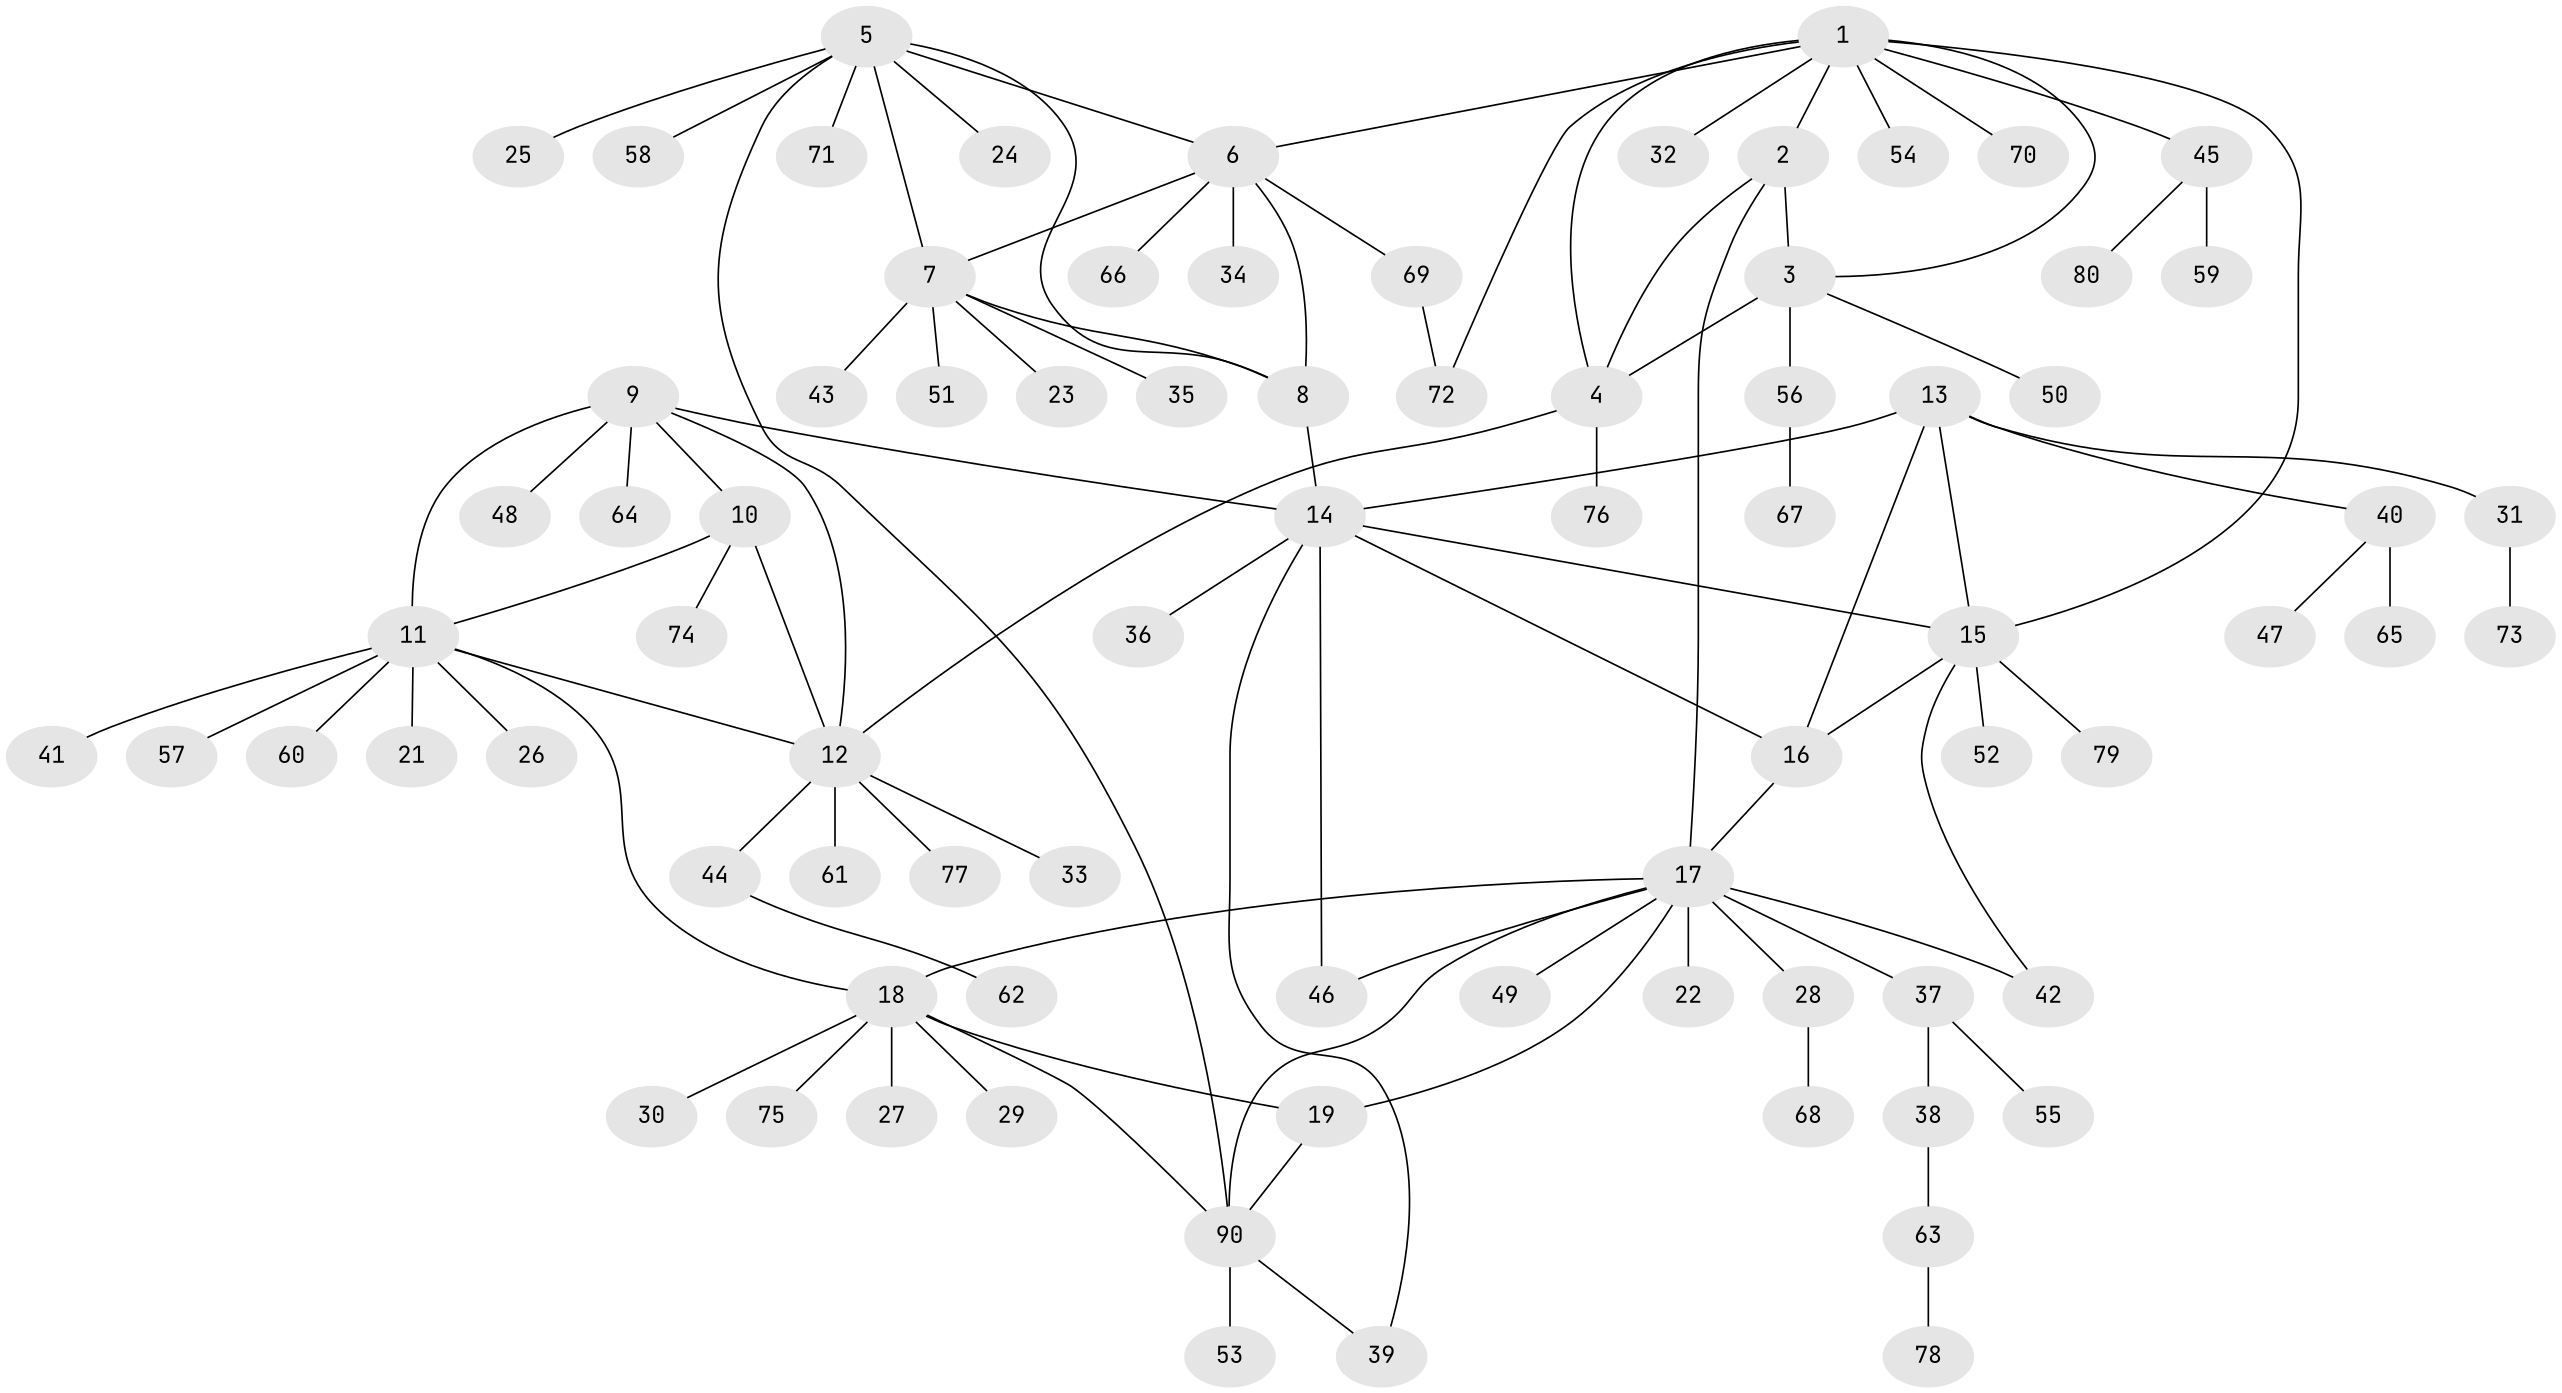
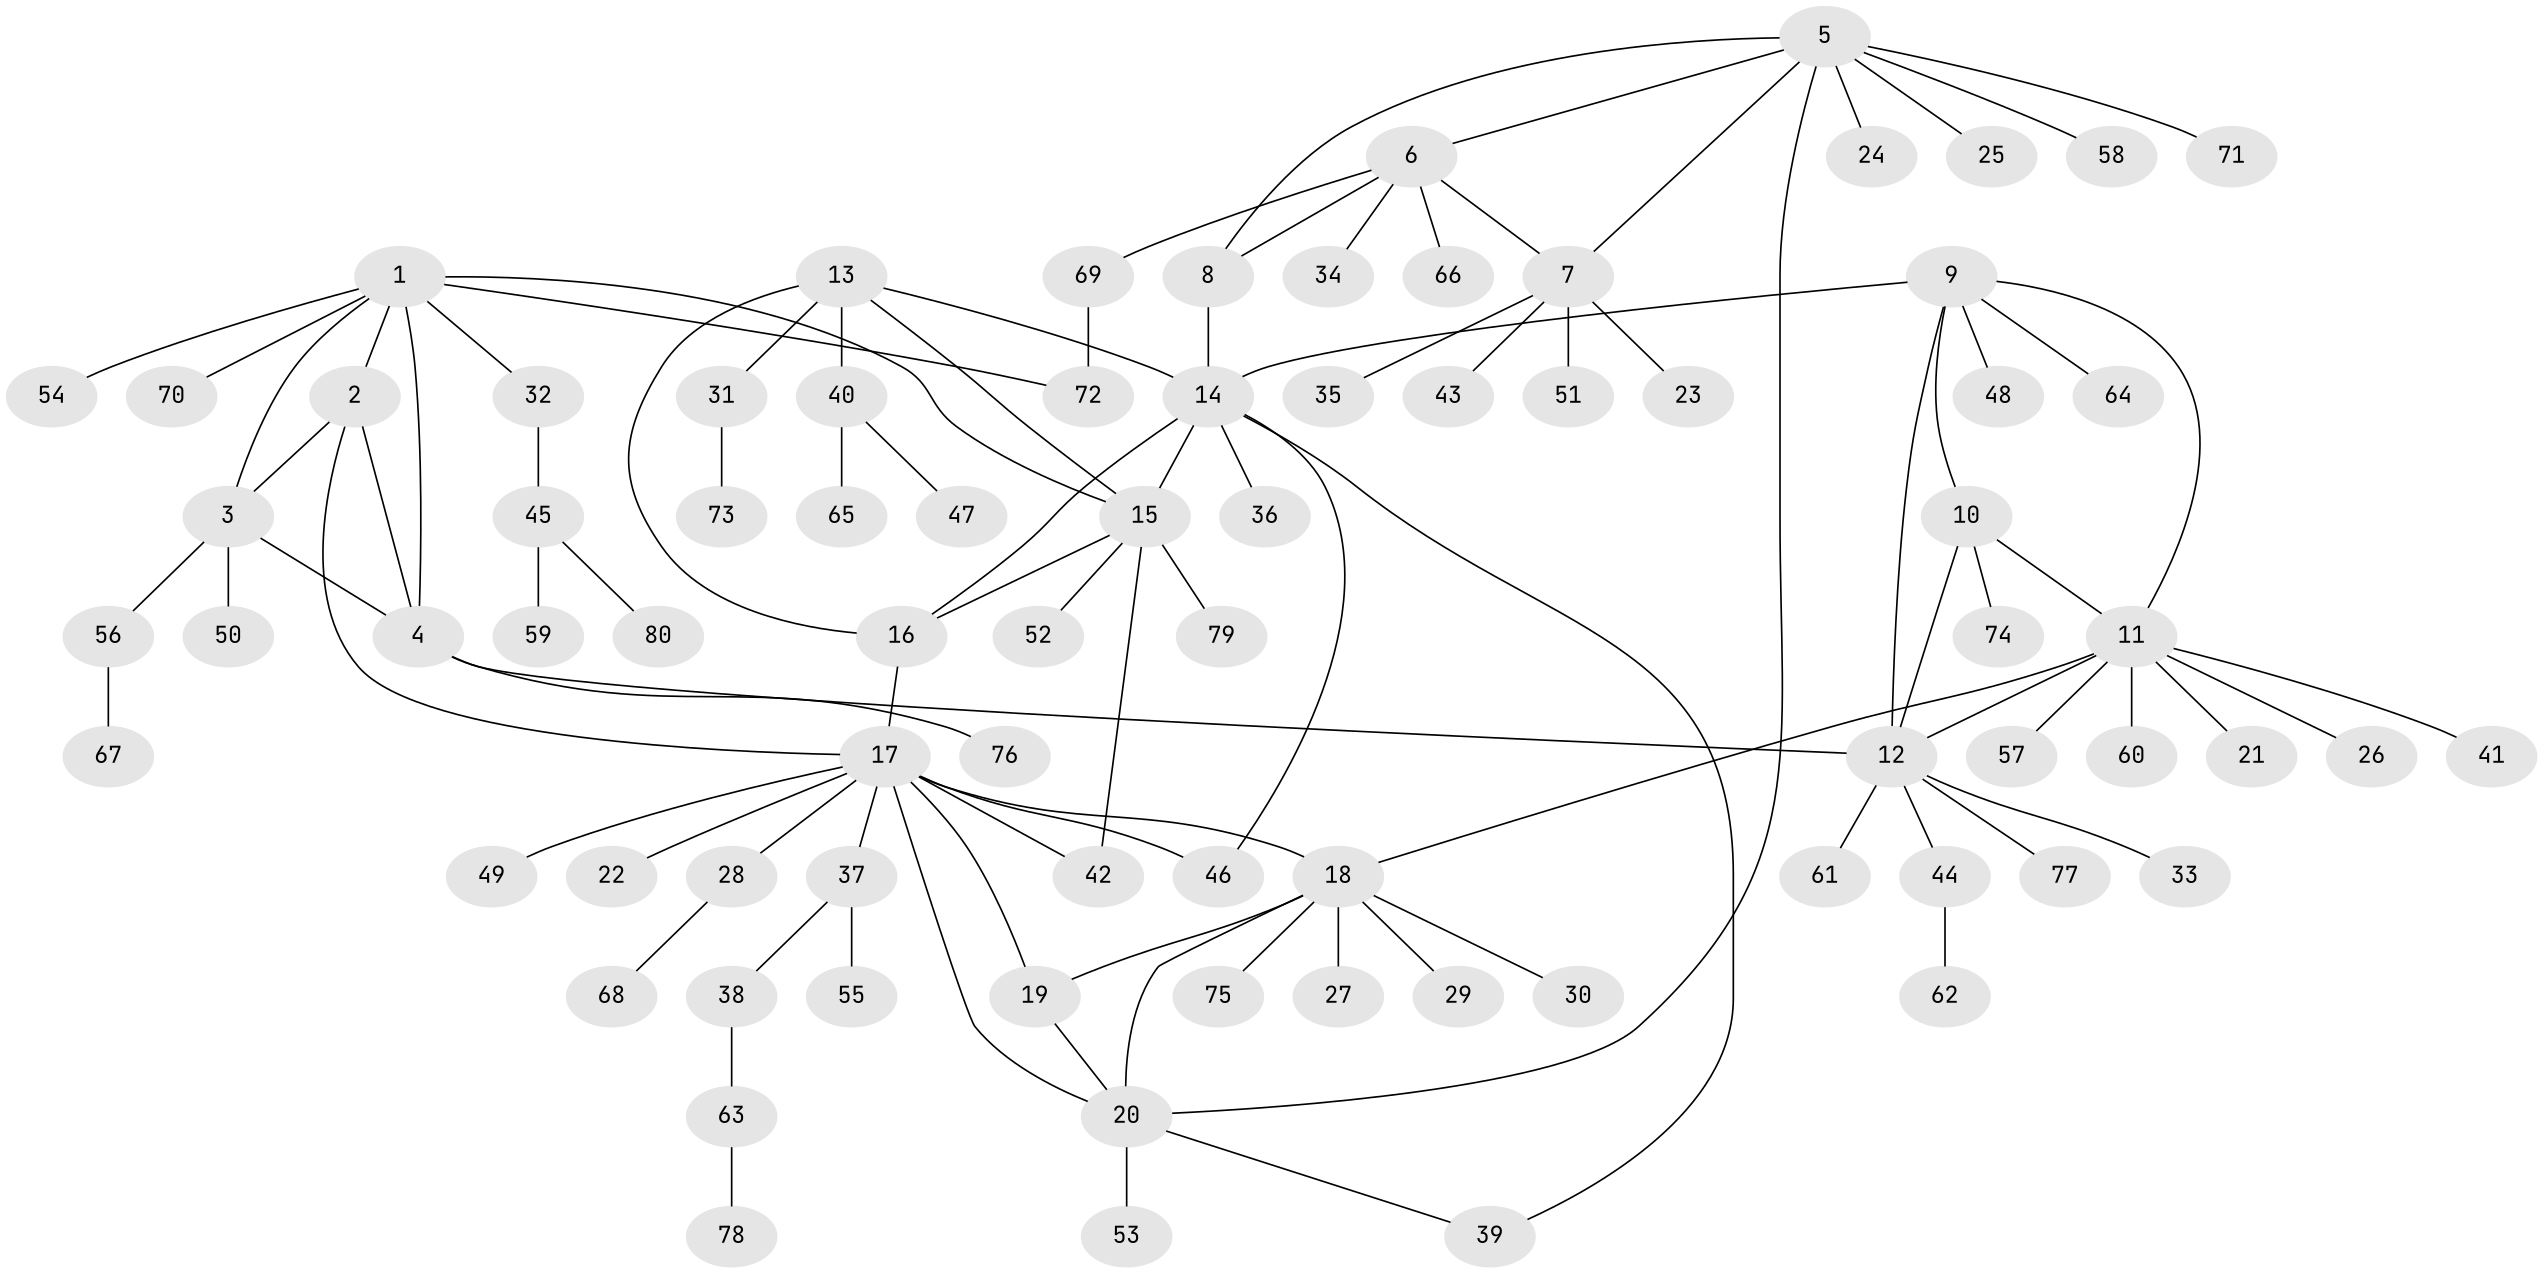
(2021, 88) -> (538, 457)
(1538, 97) -> none
(1117, 335) -> none
(1230, 1237) -> (1127, 1117)
